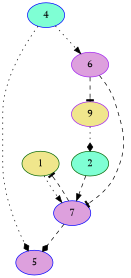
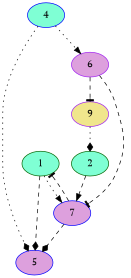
(41, 164) -> (41, 164)
none -> (38, 209)
